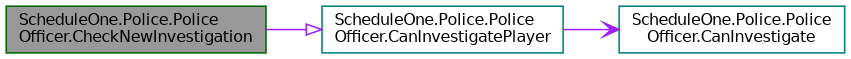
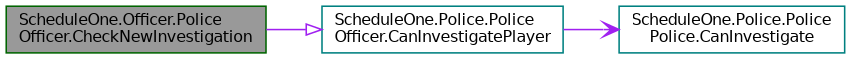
(136, 30) -> (136, 30)
(732, 30) -> (732, 30)
